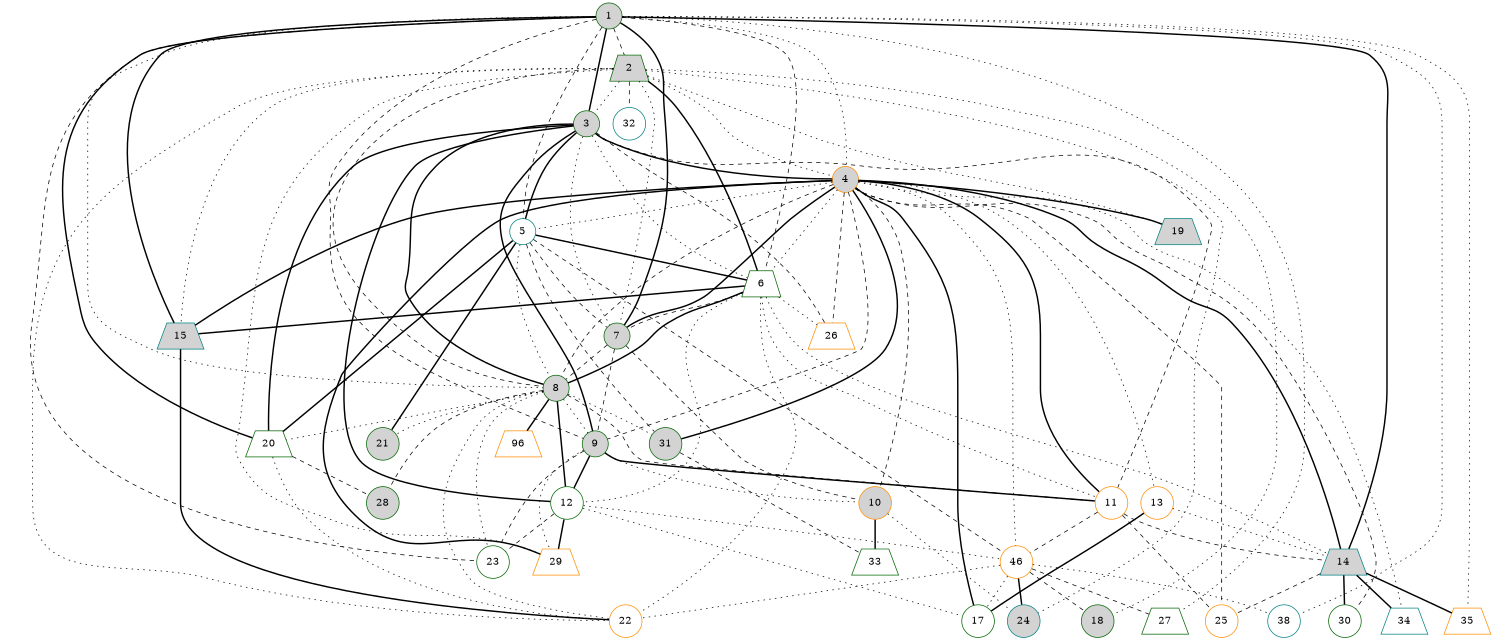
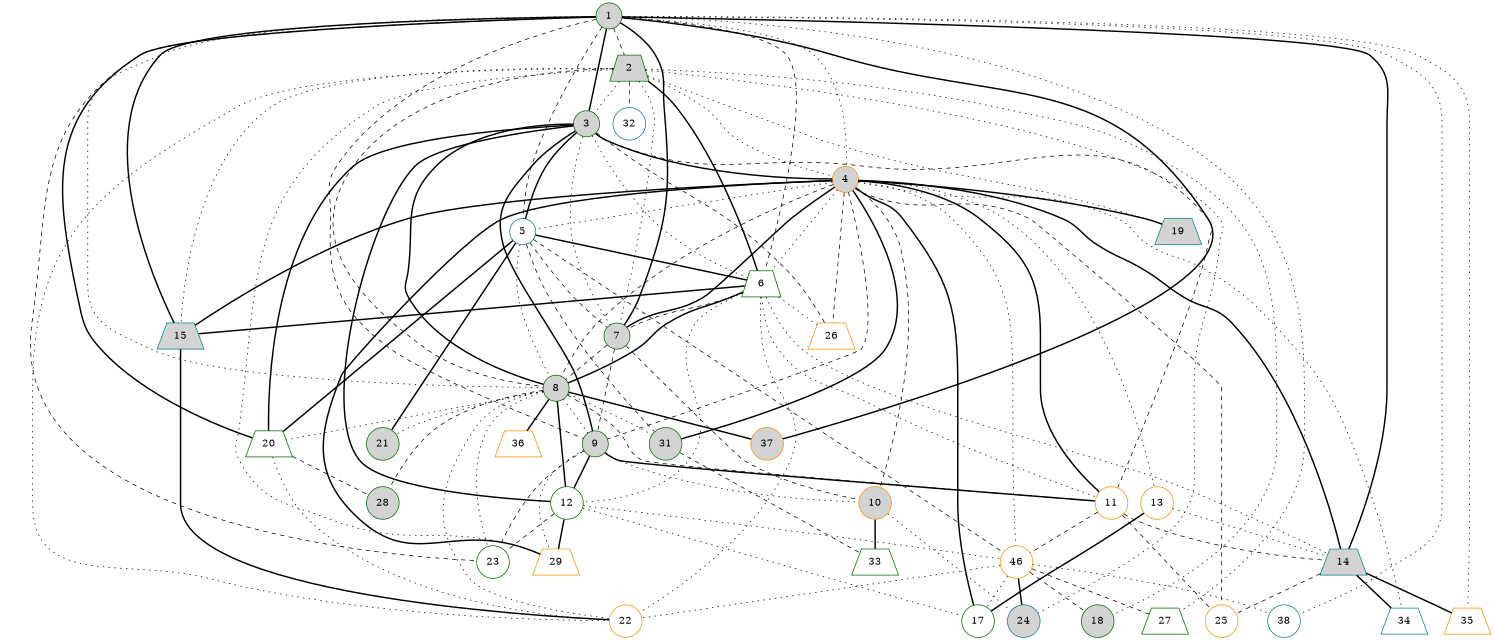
(518, 444) -> (518, 444)
none -> (767, 444)
(1345, 621) -> none
